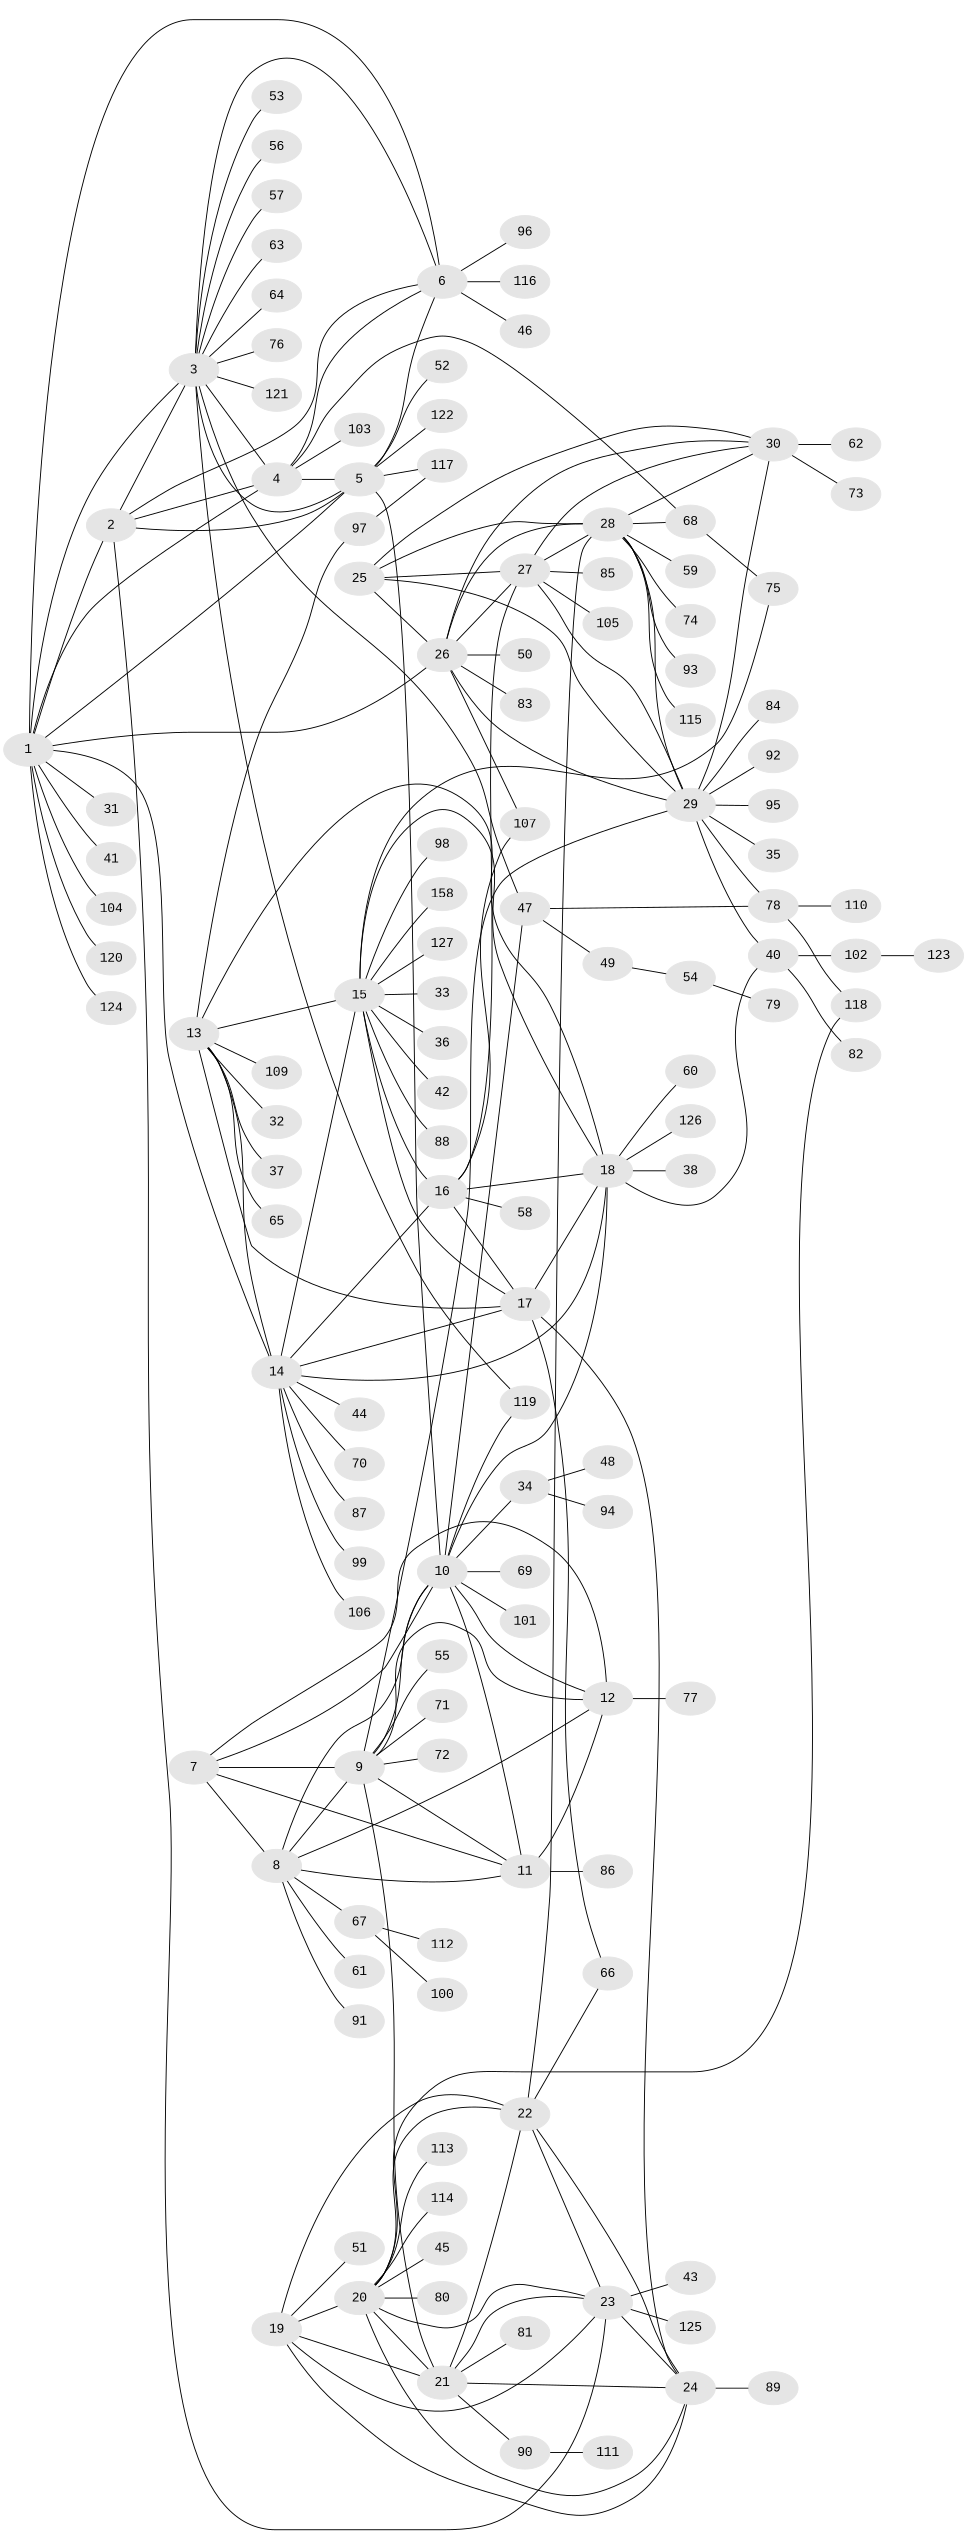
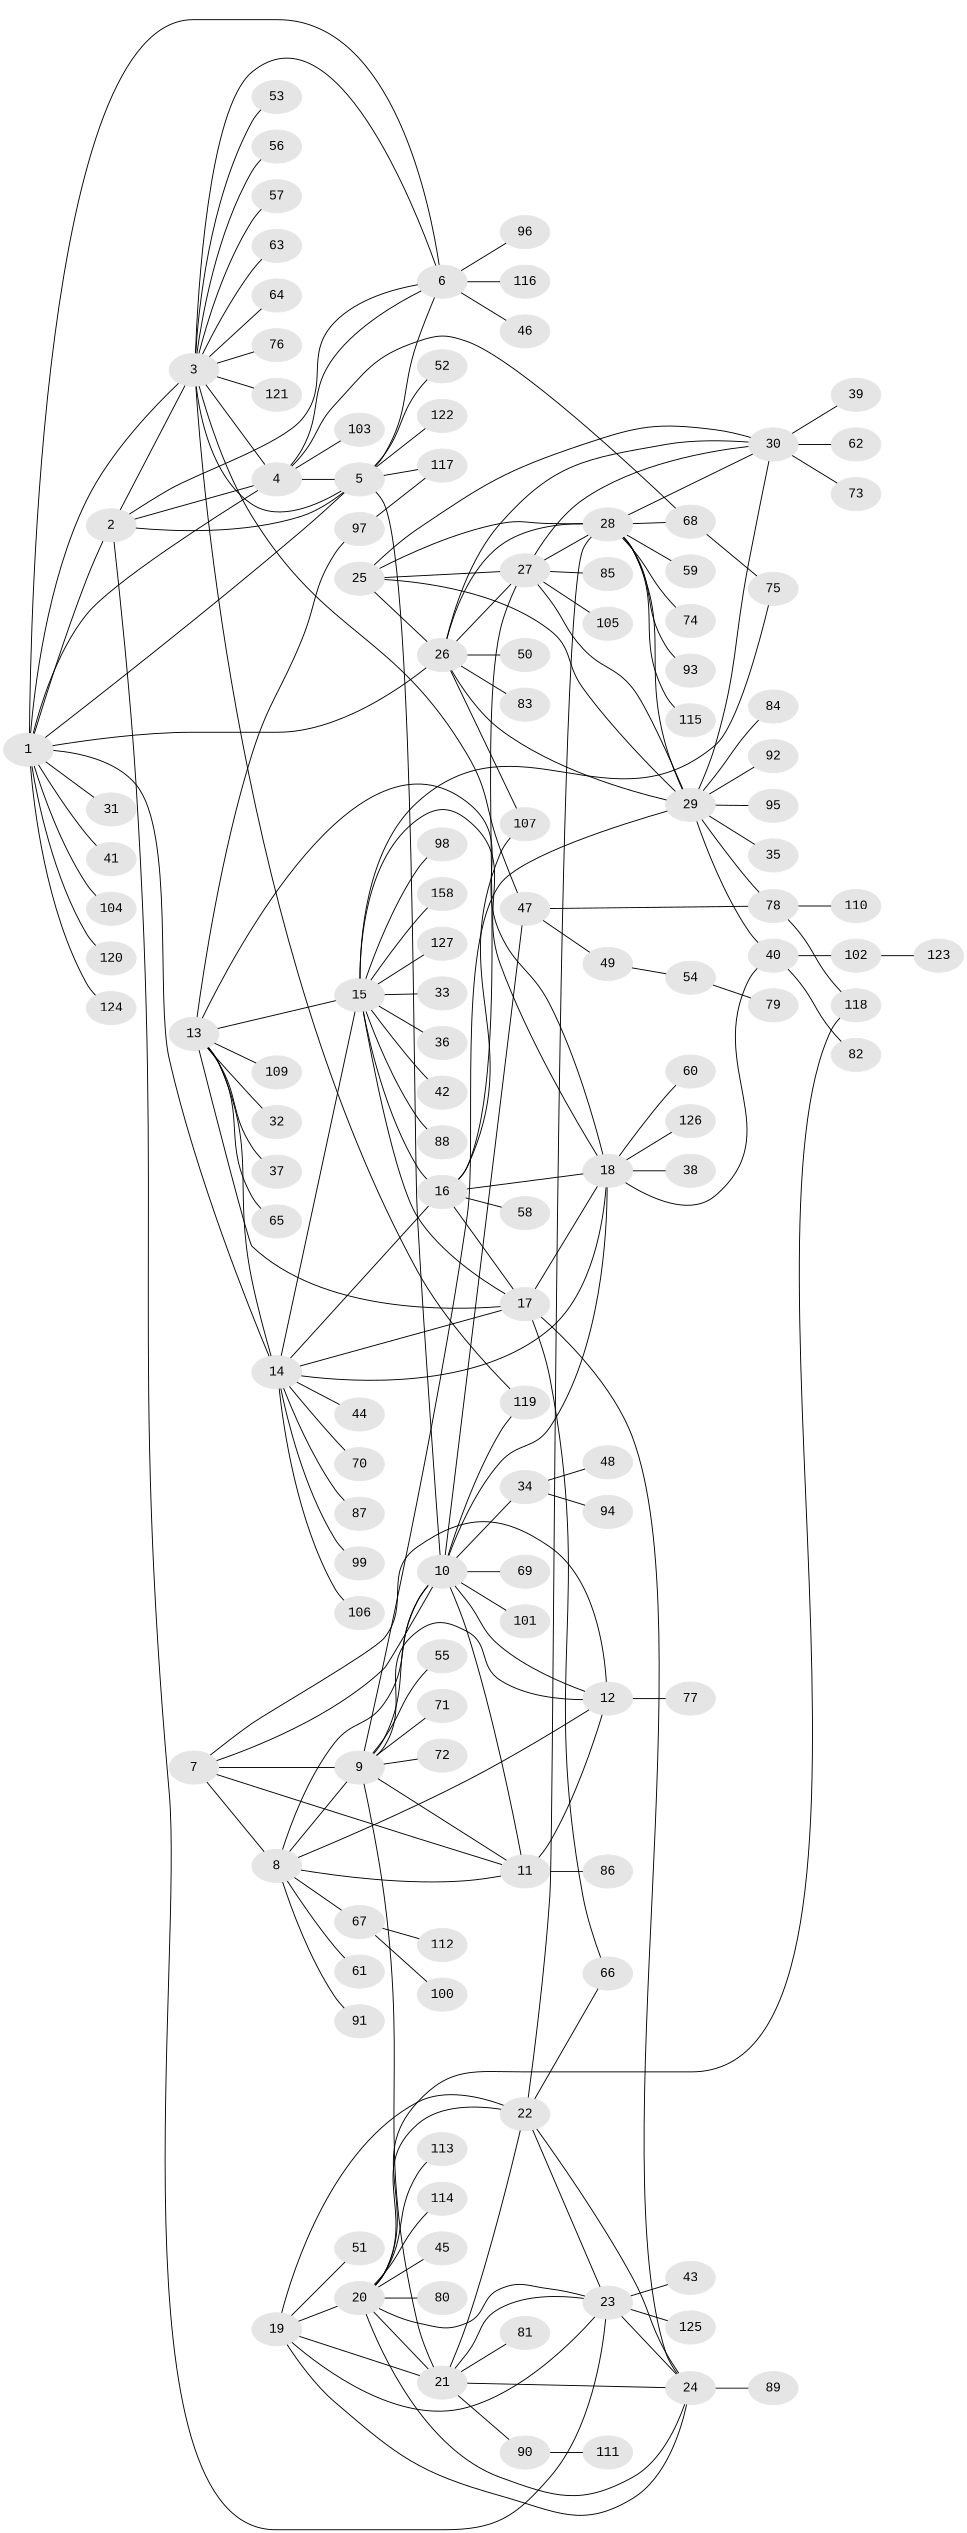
none -> (856, 395)
